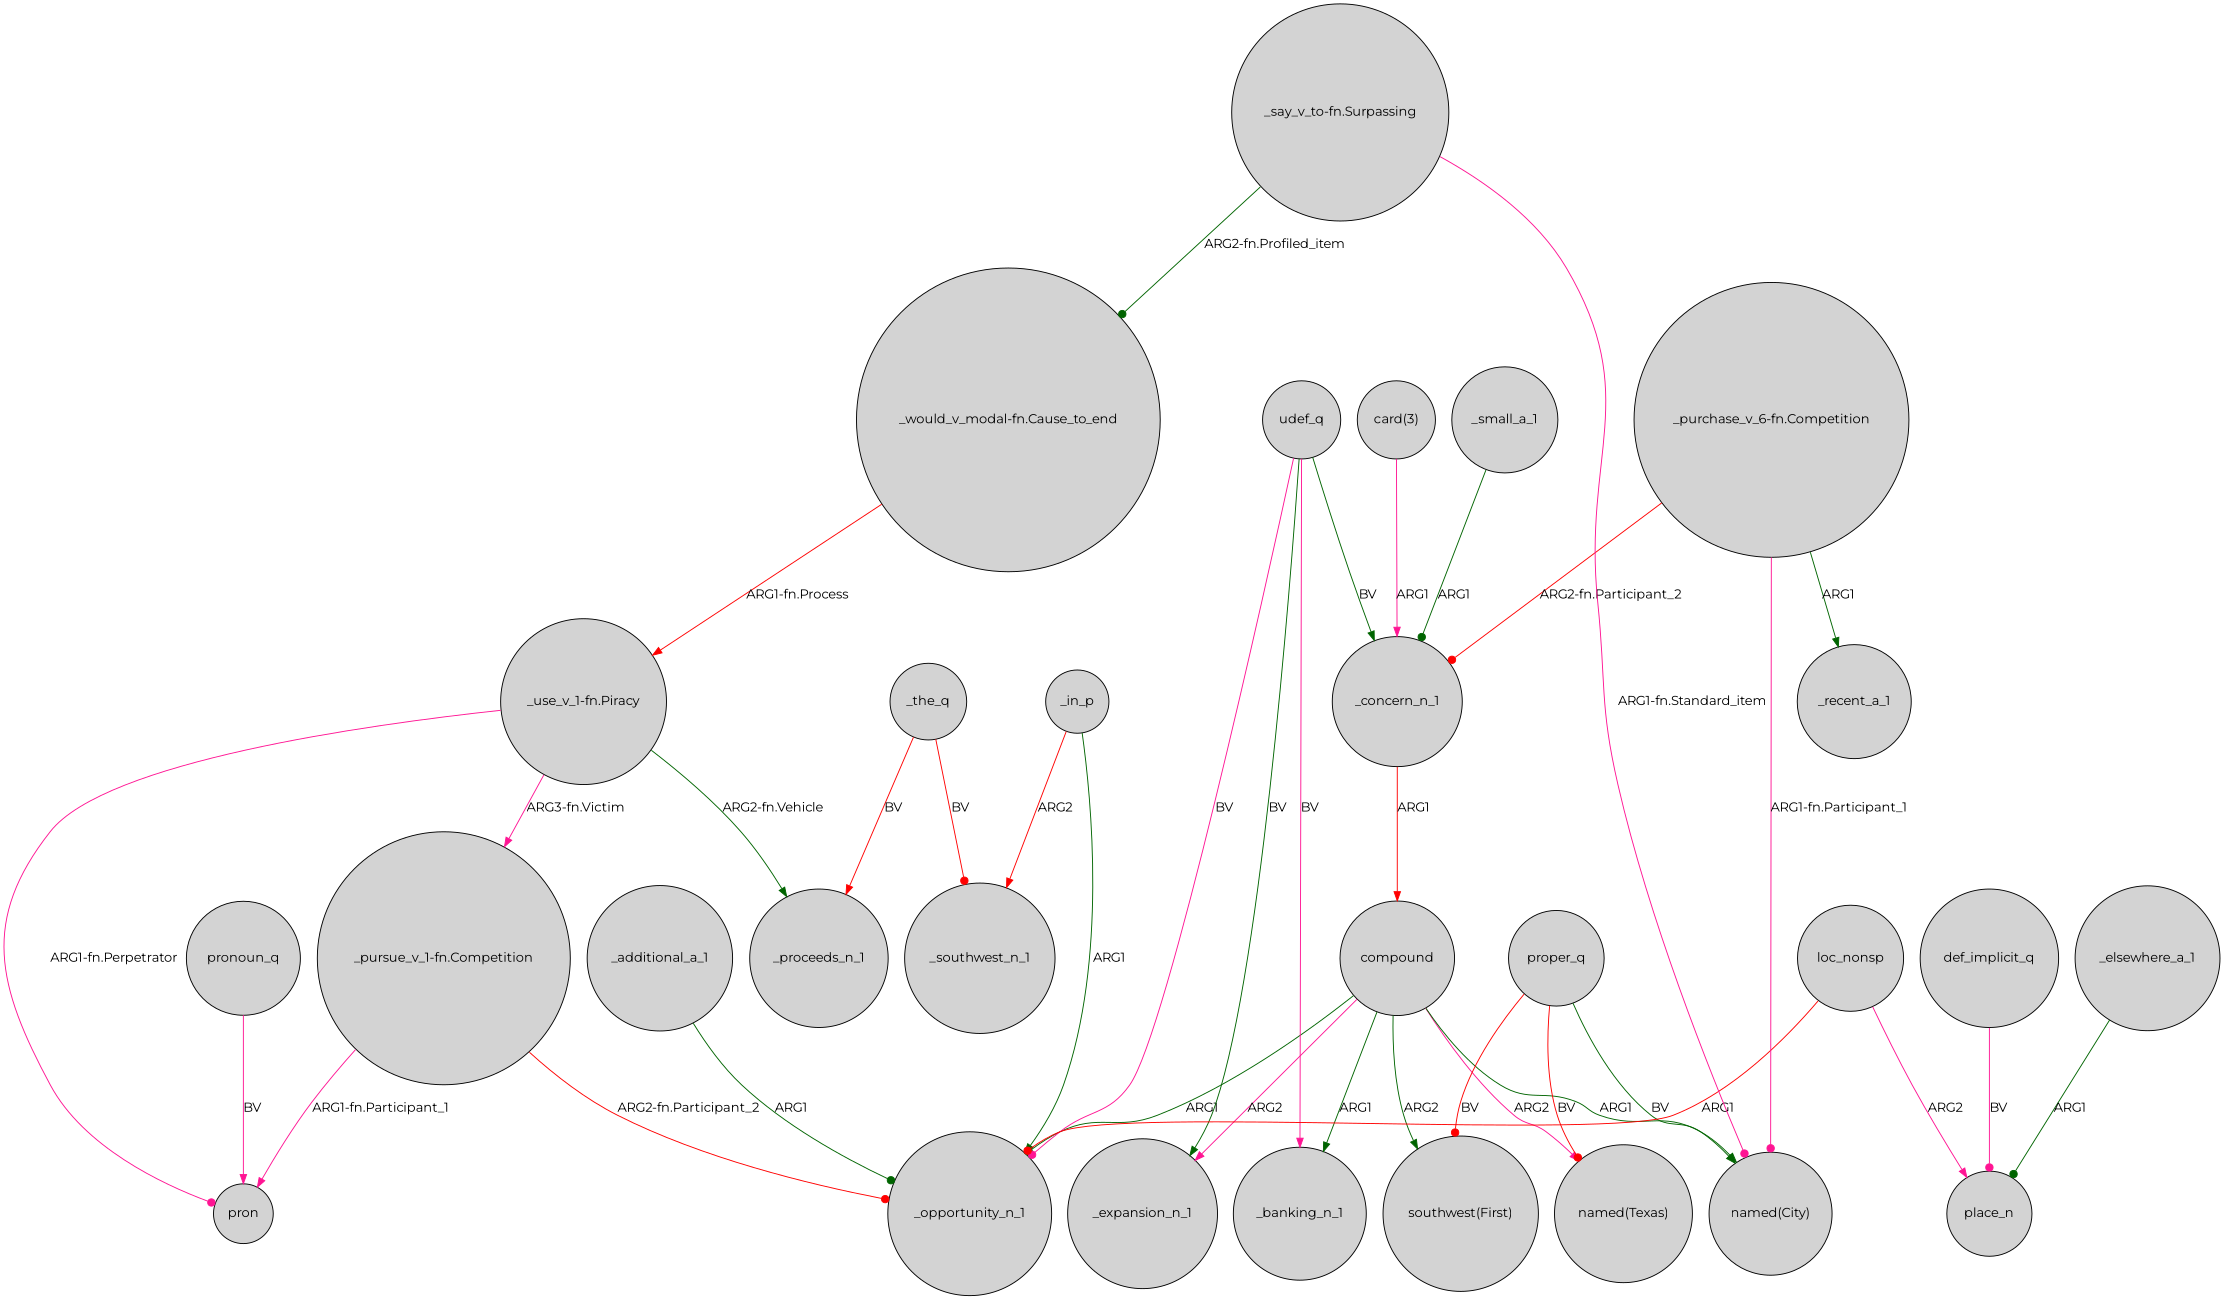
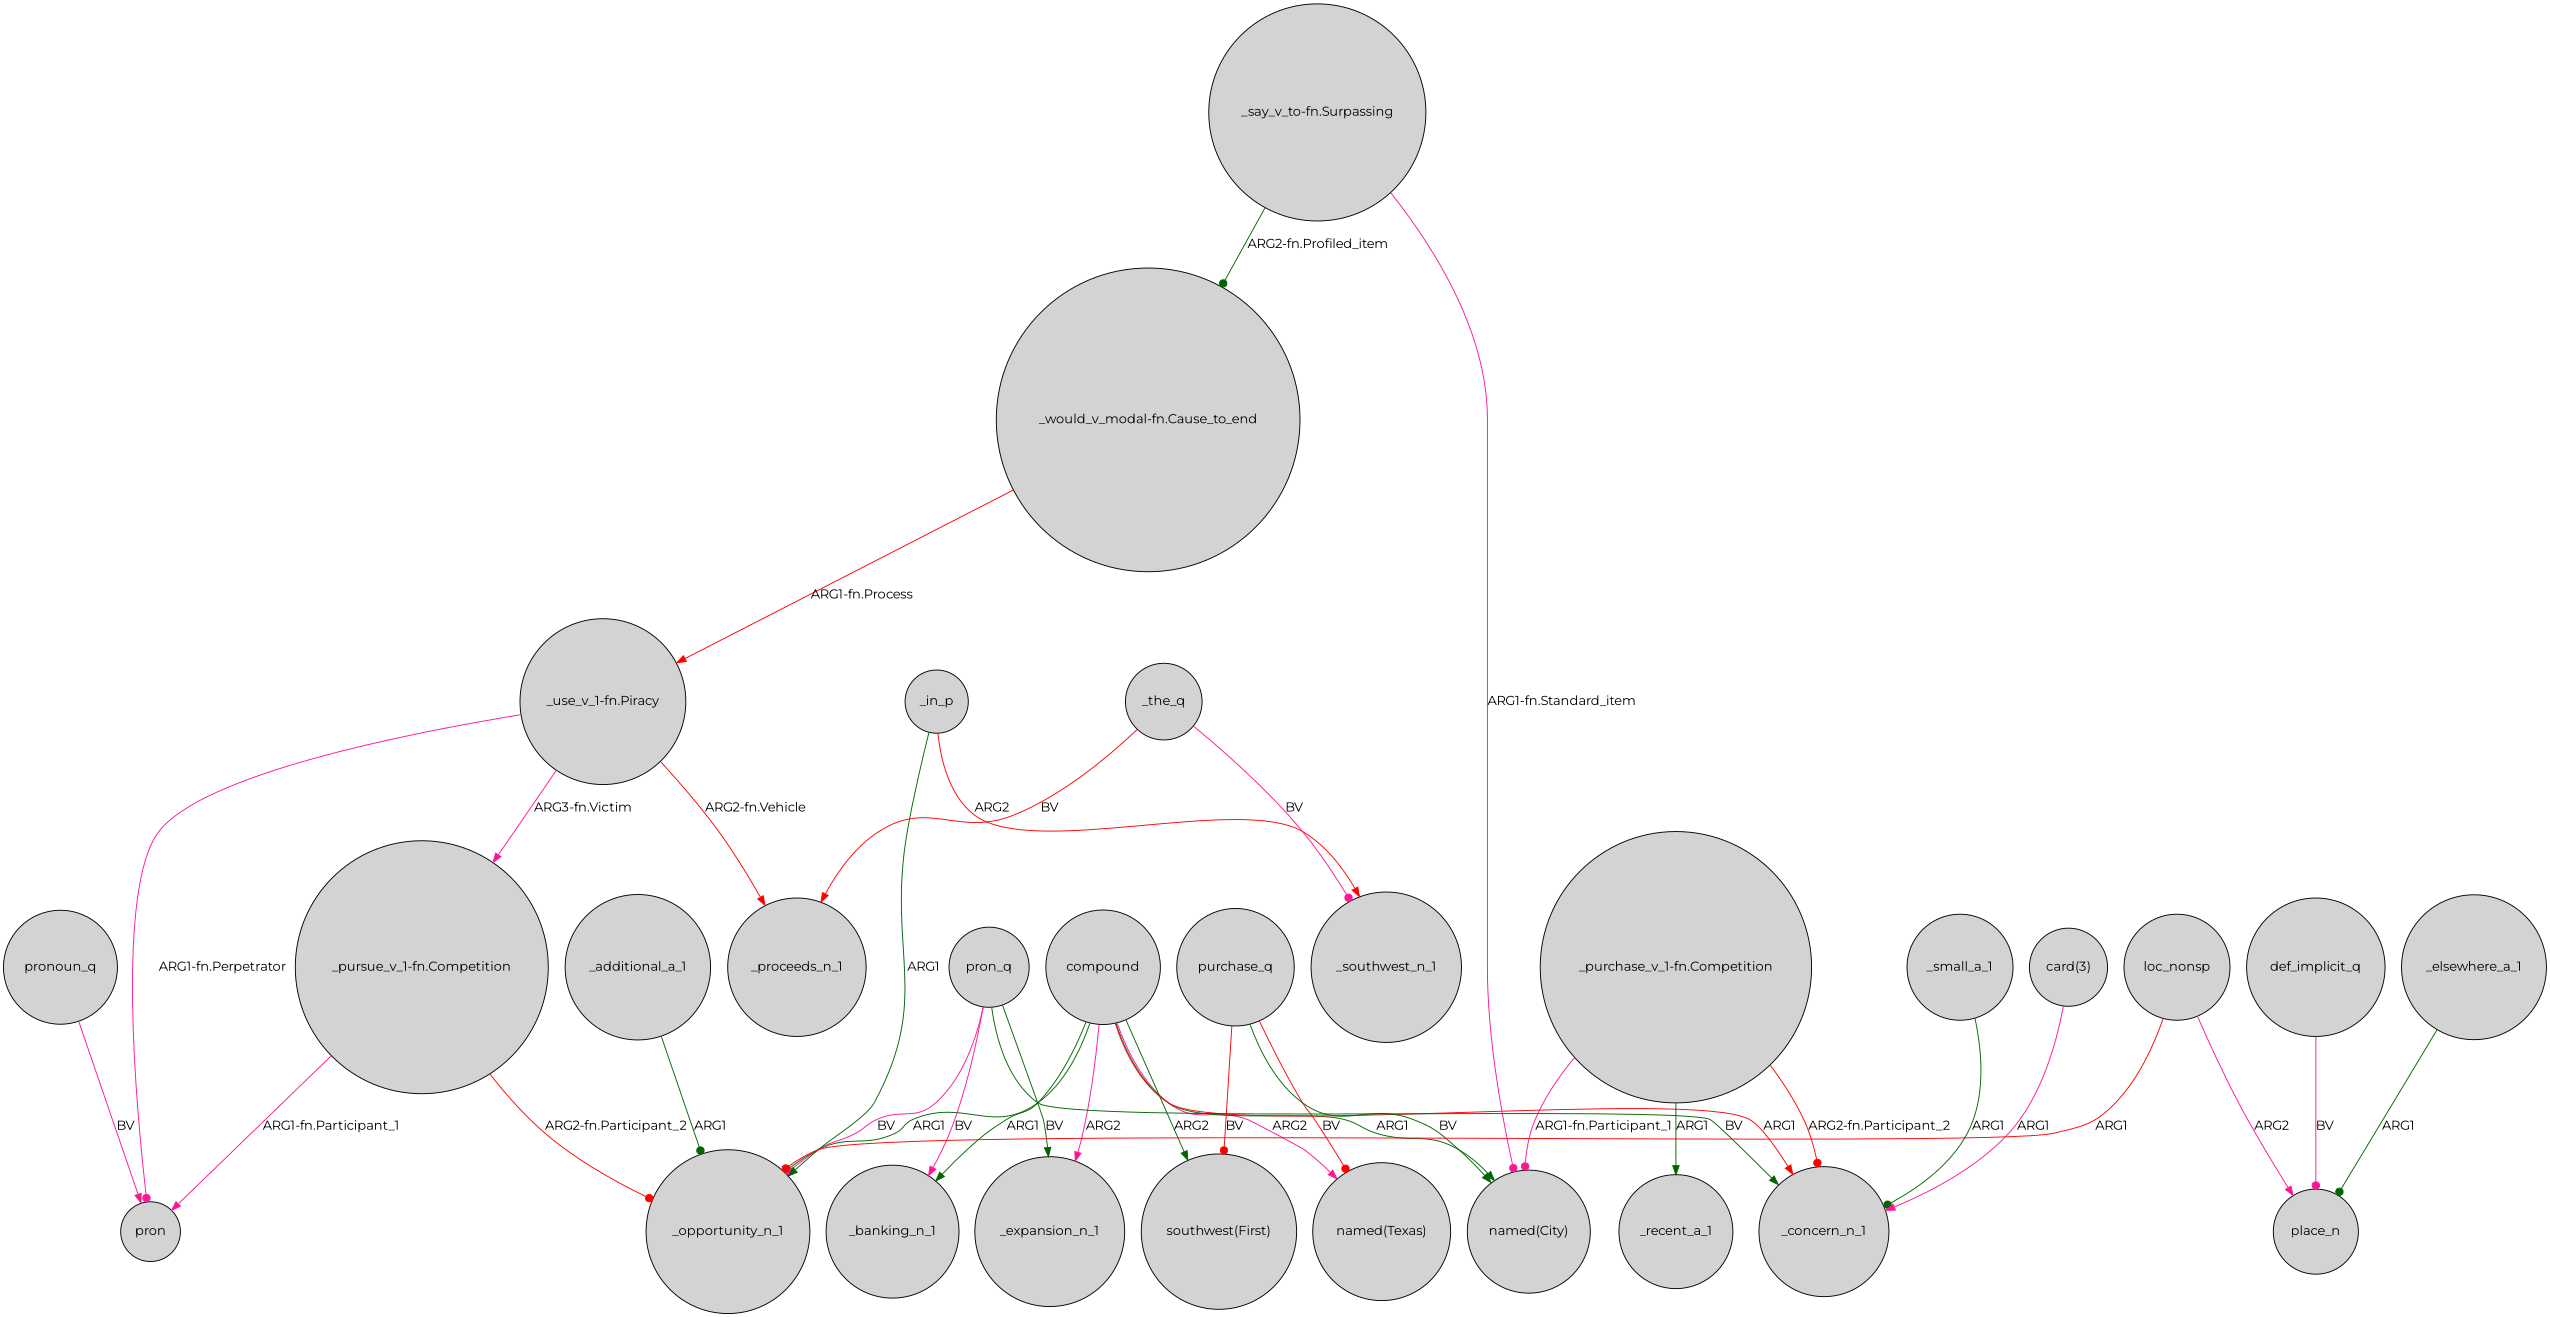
(1302, 420) -> (989, 967)
(1771, 420) -> (1676, 967)
(950, 808) -> (1277, 803)
(723, 813) -> (715, 826)
(1397, 829) -> (1626, 1109)
(1556, 958) -> (1235, 967)
